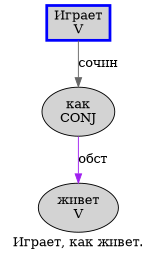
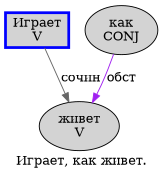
(78, 59) -> (55, 71)
